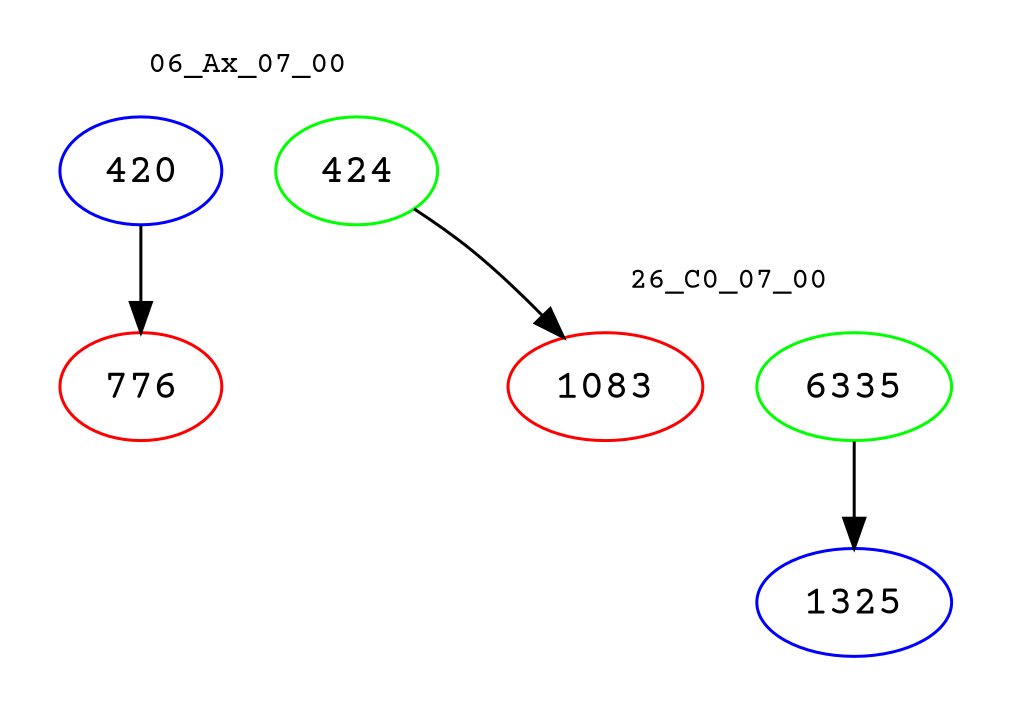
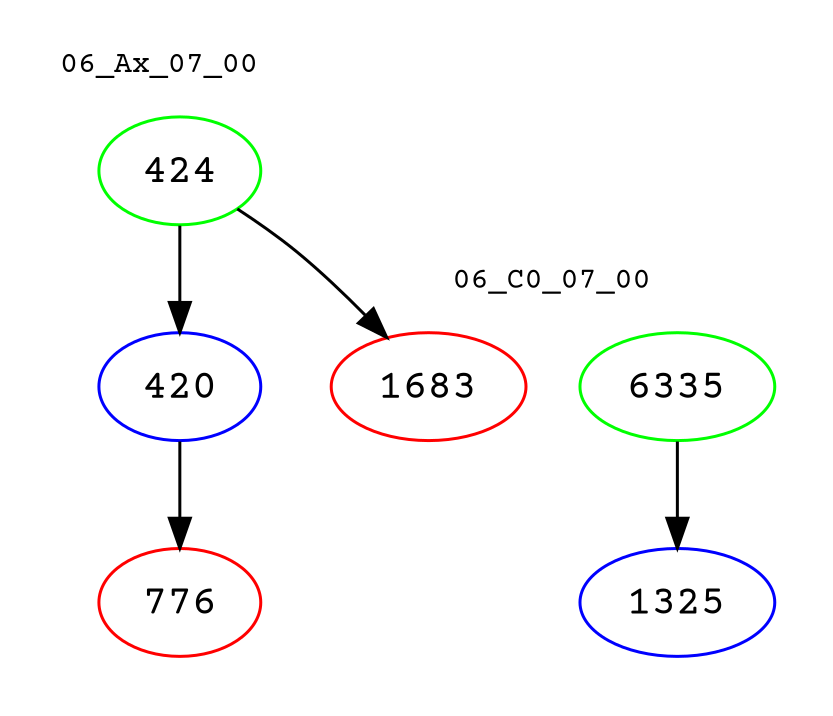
none -> (180, 264)
(730, 280) -> (553, 280)
(605, 387) -> (429, 387)
